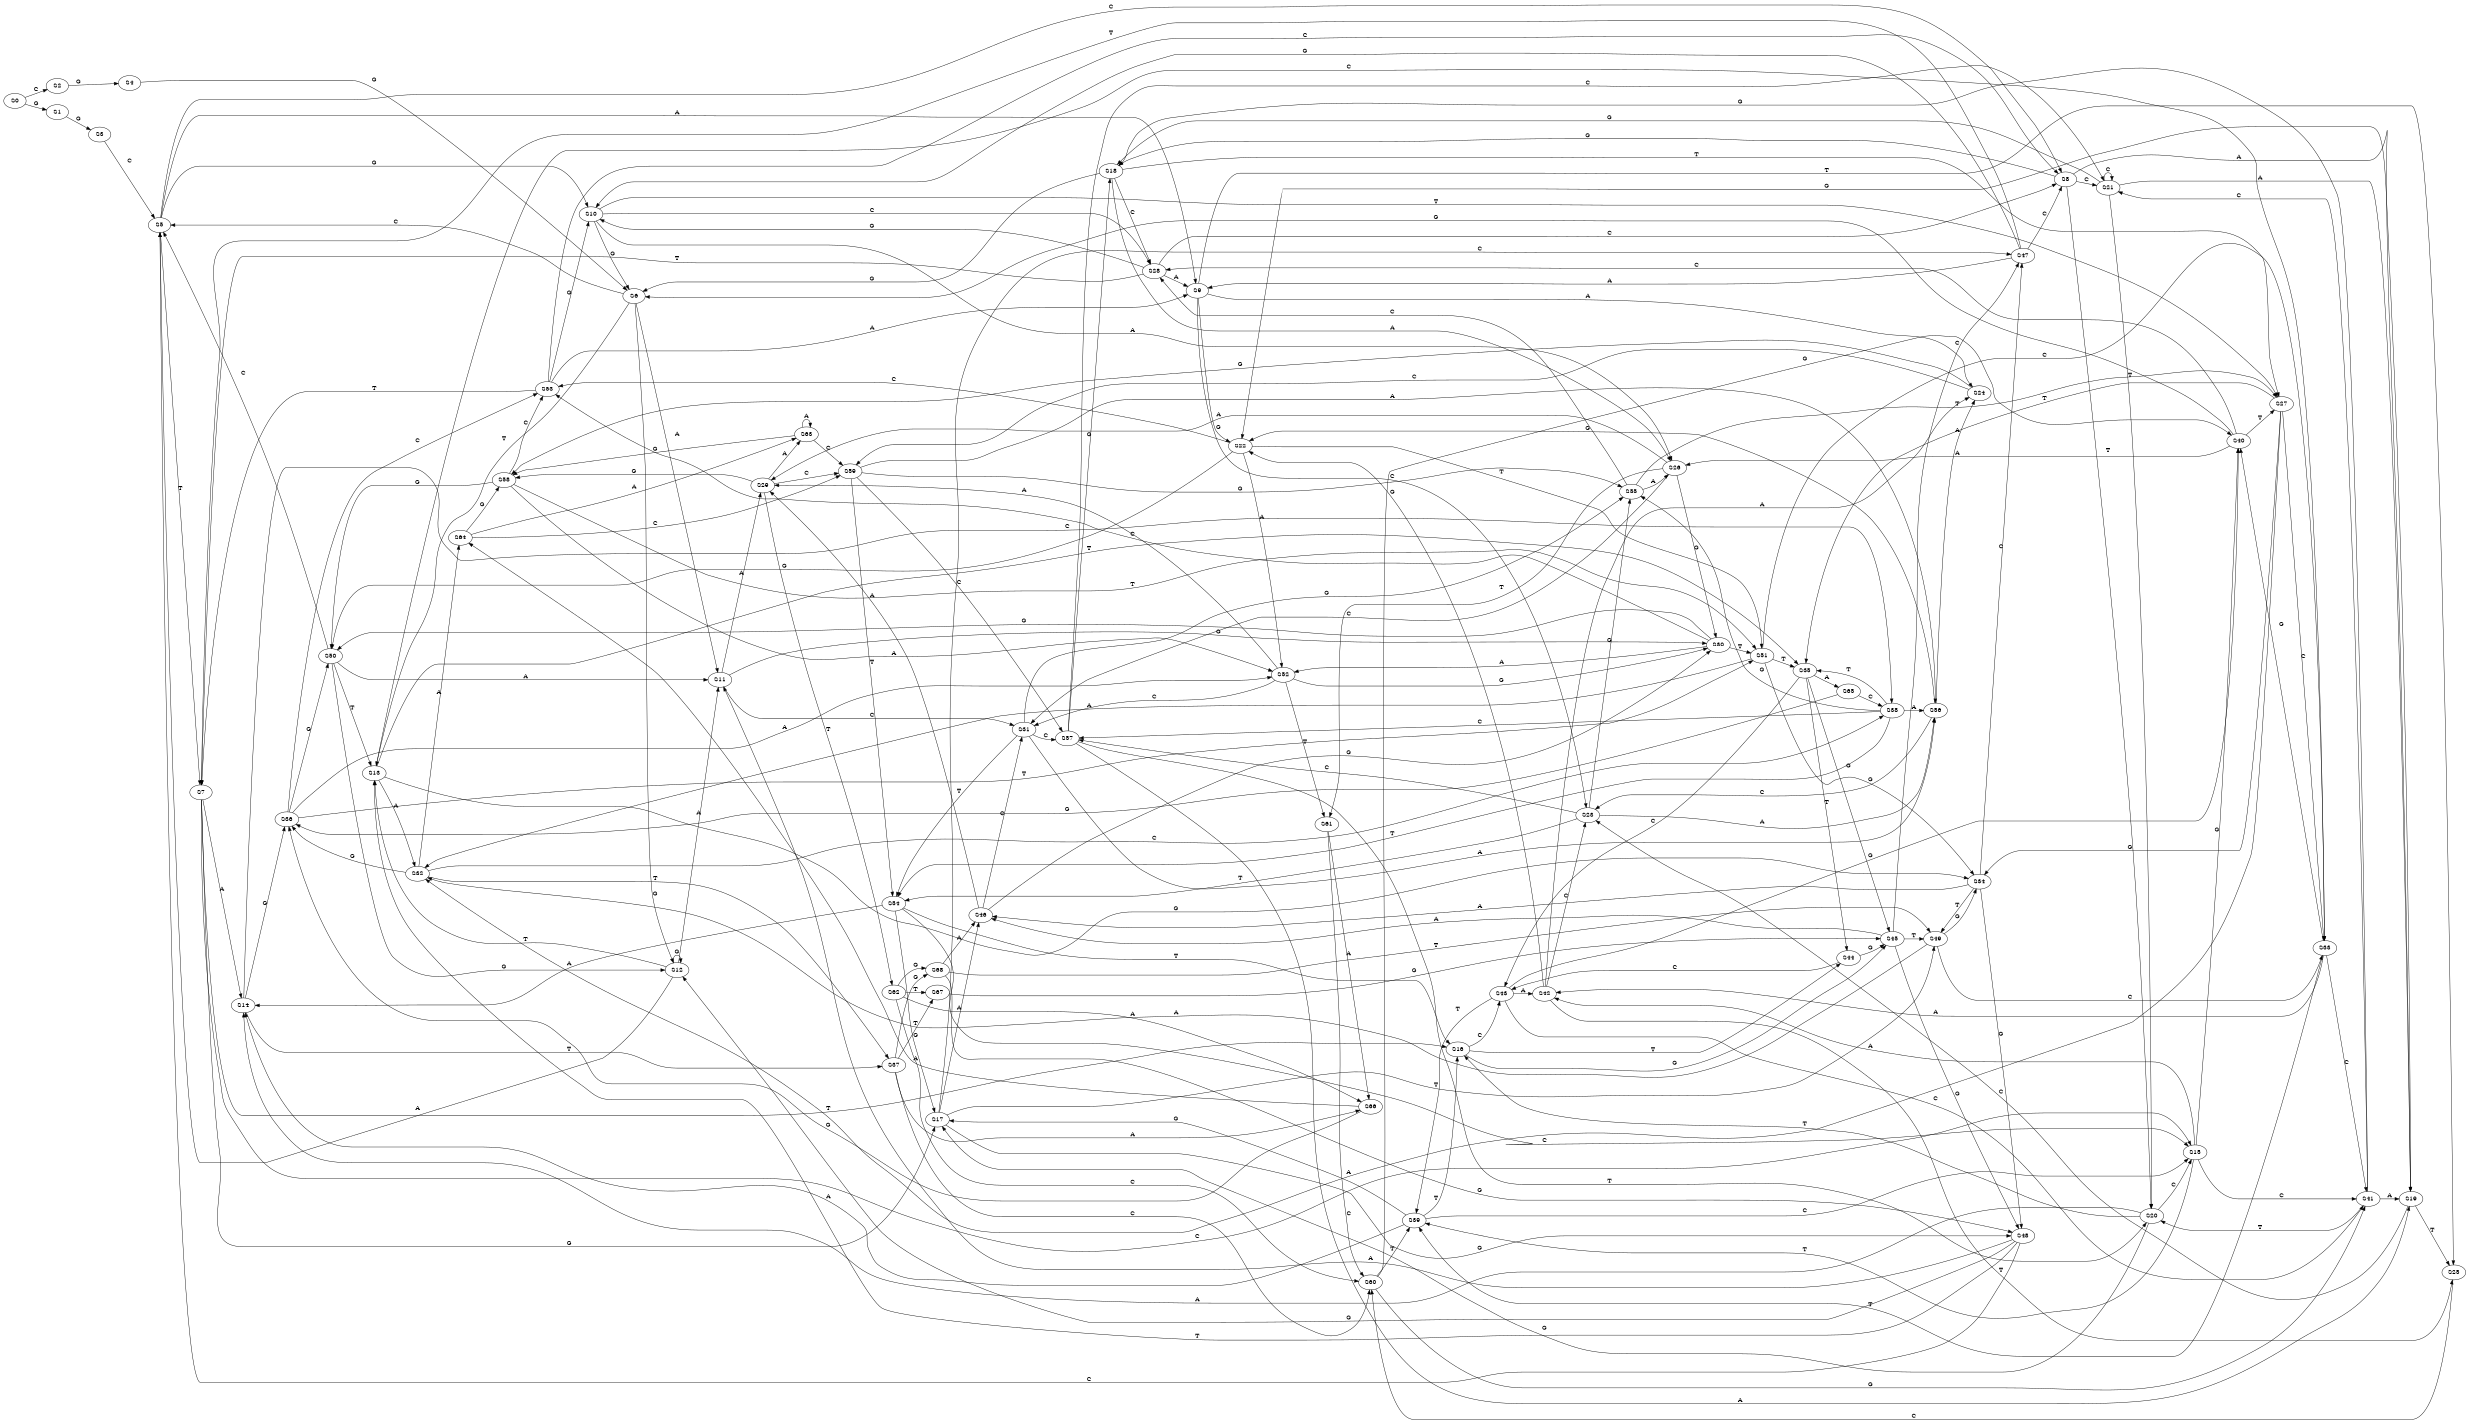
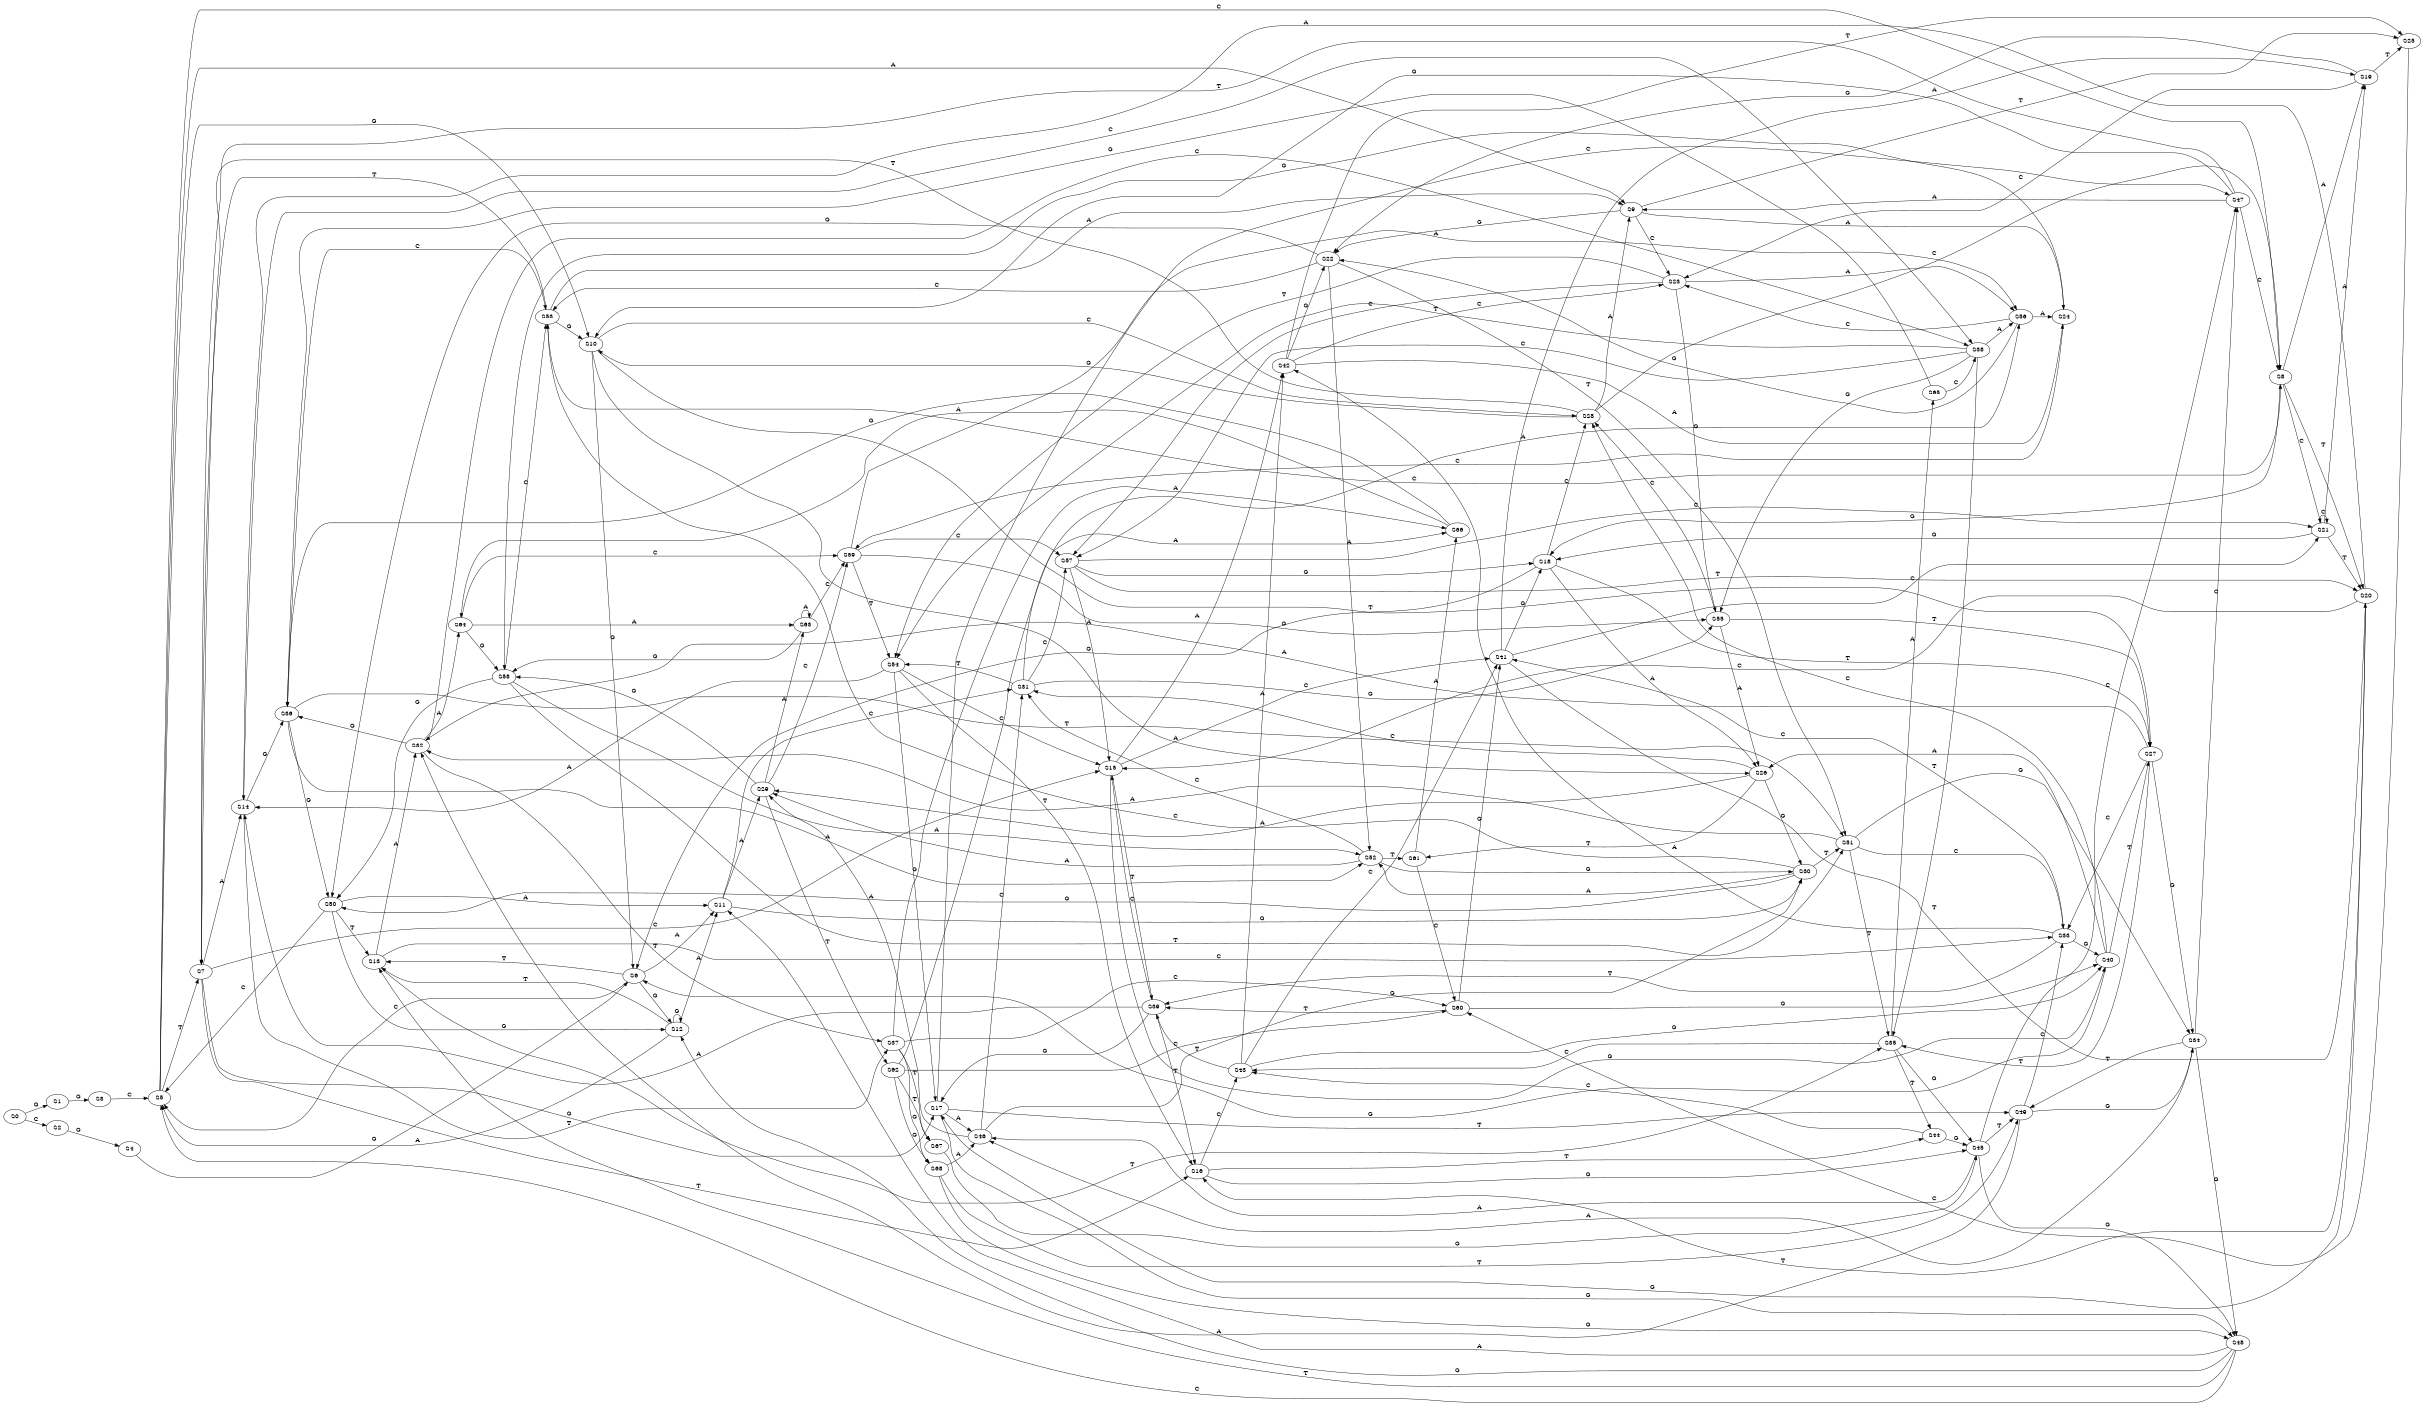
(1153, 912) -> none
(1571, 1404) -> (1095, 661)
